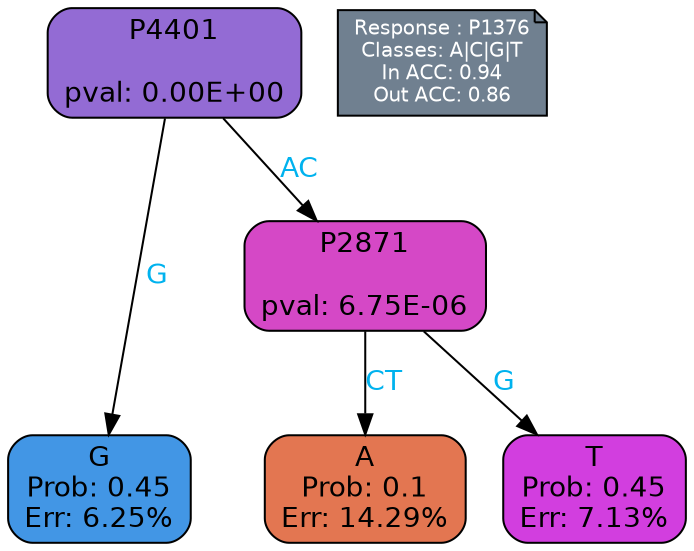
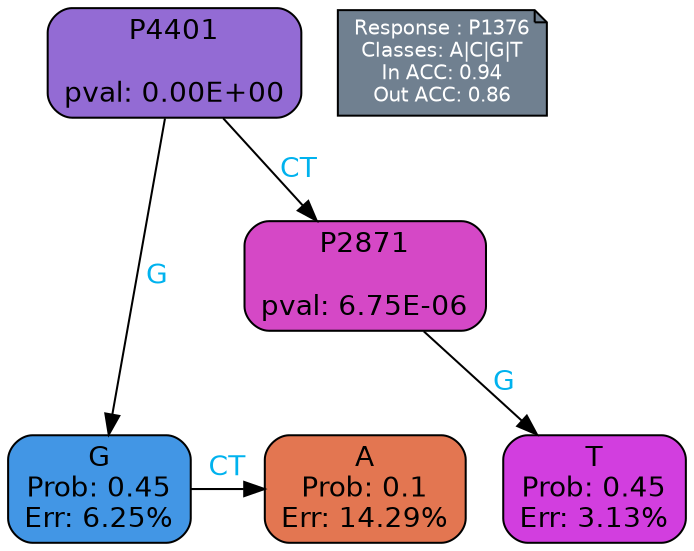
(299, 169) -> (299, 169)
(365, 372) -> (217, 489)
(595, 489) -> (595, 489)
